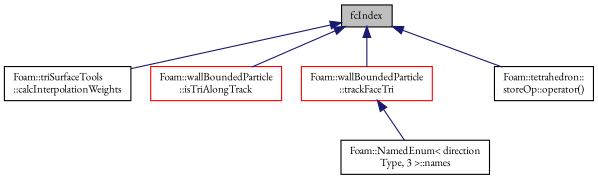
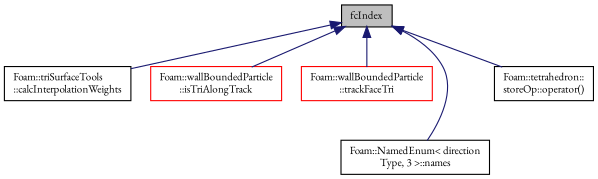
(394, 125) -> (447, 78)
